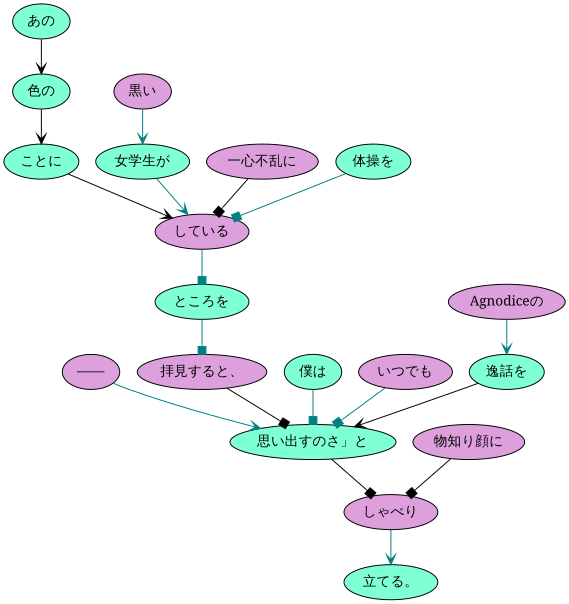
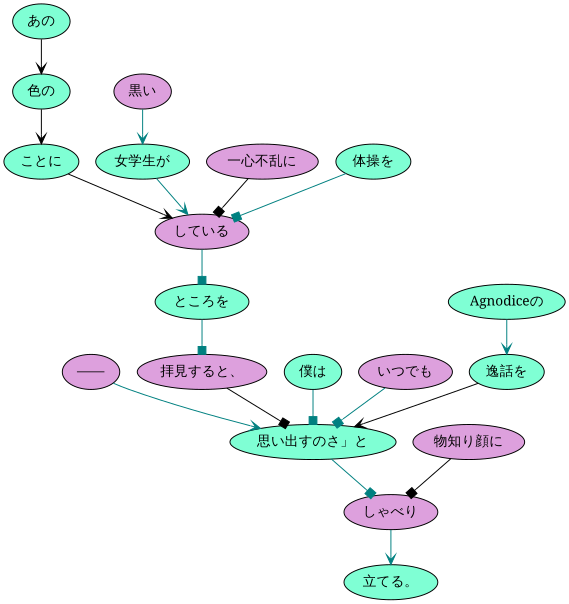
(507, 302) -> (507, 302)
(349, 474) -> (349, 474)
